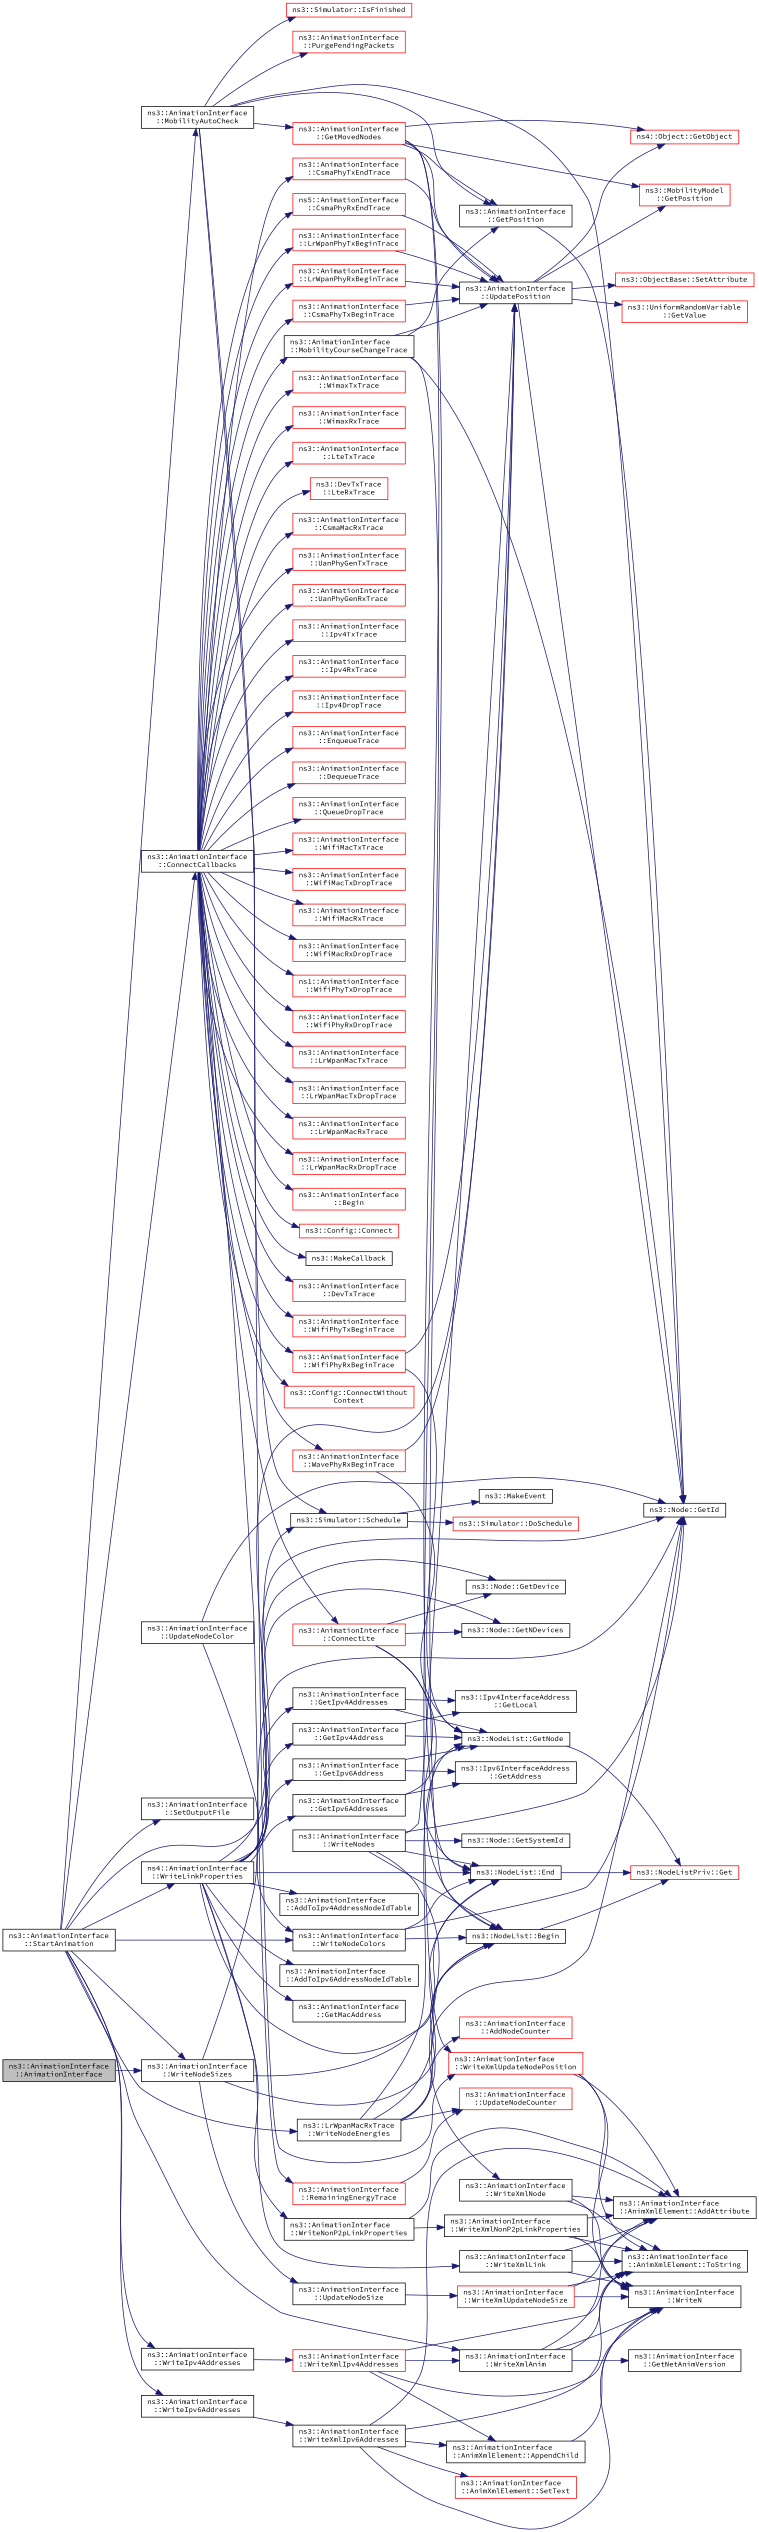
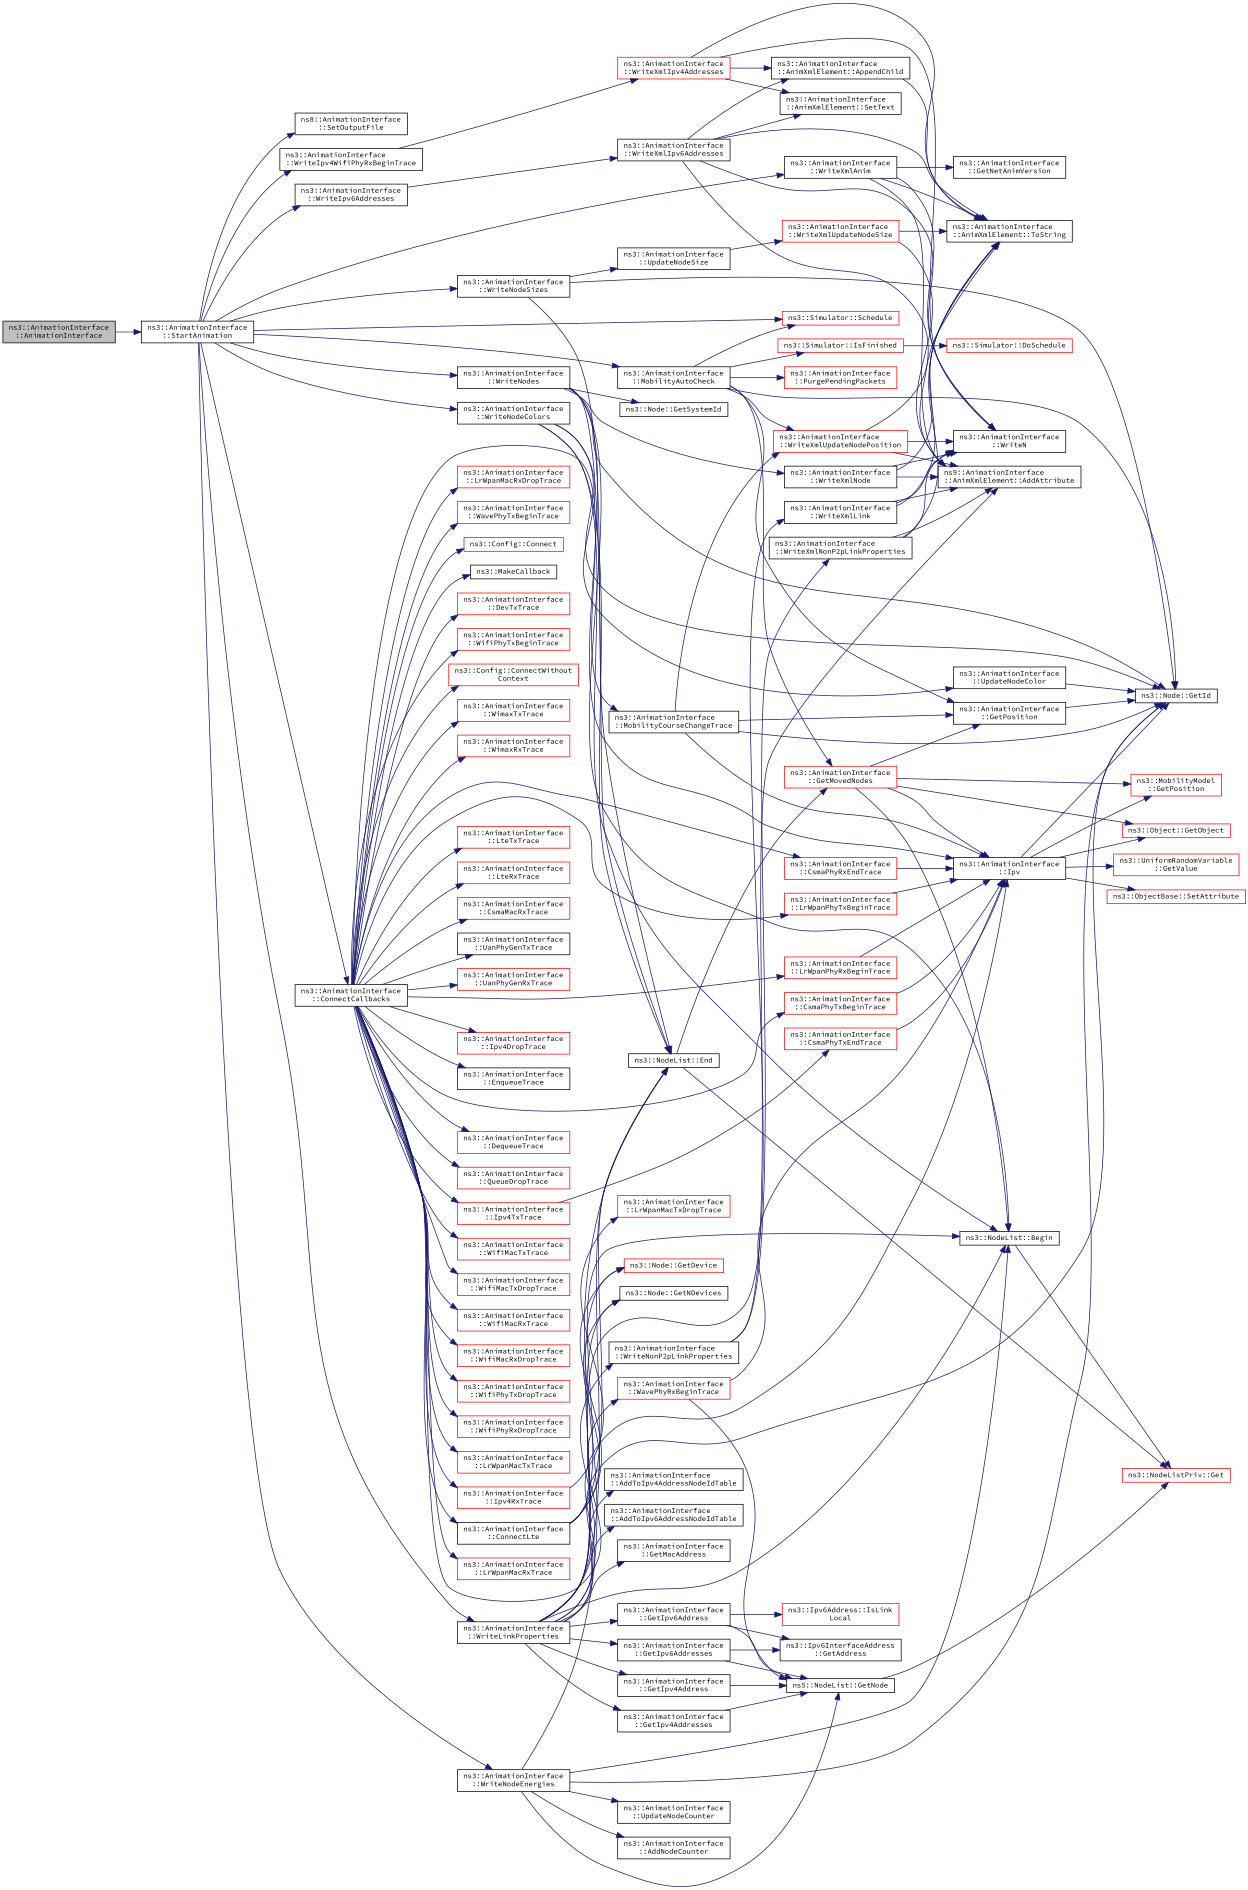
(685, 137) -> (1176, 831)
(349, 204) -> (841, 868)
(516, 293) -> (1010, 868)
none -> (339, 365)
(238, 376) -> (701, 1146)
(349, 489) -> (514, 873)
(349, 560) -> (514, 944)
(349, 737) -> (514, 1079)
(224, 985) -> (582, 1299)
(349, 986) -> (514, 1391)
(431, 1006) -> (733, 914)
(349, 1199) -> (514, 513)
(349, 1362) -> none
(516, 1496) -> none
(349, 1520) -> (841, 318)
(419, 1522) -> (917, 346)
(516, 1587) -> (674, 1266)
none -> (841, 1614)
(349, 1635) -> (514, 1533)
(516, 1702) -> none
(516, 1739) -> (841, 1686)
(252, 1787) -> (664, 658)
(198, 1809) -> (351, 124)
(198, 1873) -> (514, 1633)
(516, 2028) -> (674, 1848)
(125, 2071) -> (125, 332)
(402, 2091) -> none
(516, 2099) -> (674, 1812)
(349, 2130) -> (514, 1781)
(349, 2194) -> none
(685, 2208) -> (1010, 477)
(592, 2297) -> none
(198, 2359) -> (351, 159)
(429, 2361) -> (754, 85)
(603, 2372) -> (927, 154)
(516, 2487) -> (841, 104)
